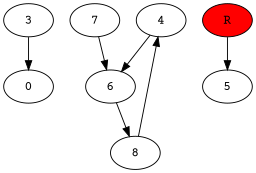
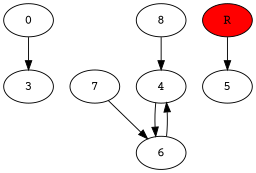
(29, 49) -> (29, 49)
(121, 115) -> (167, 124)
